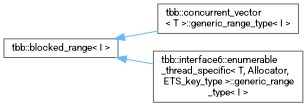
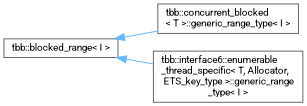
(228, 19) -> (228, 19)
